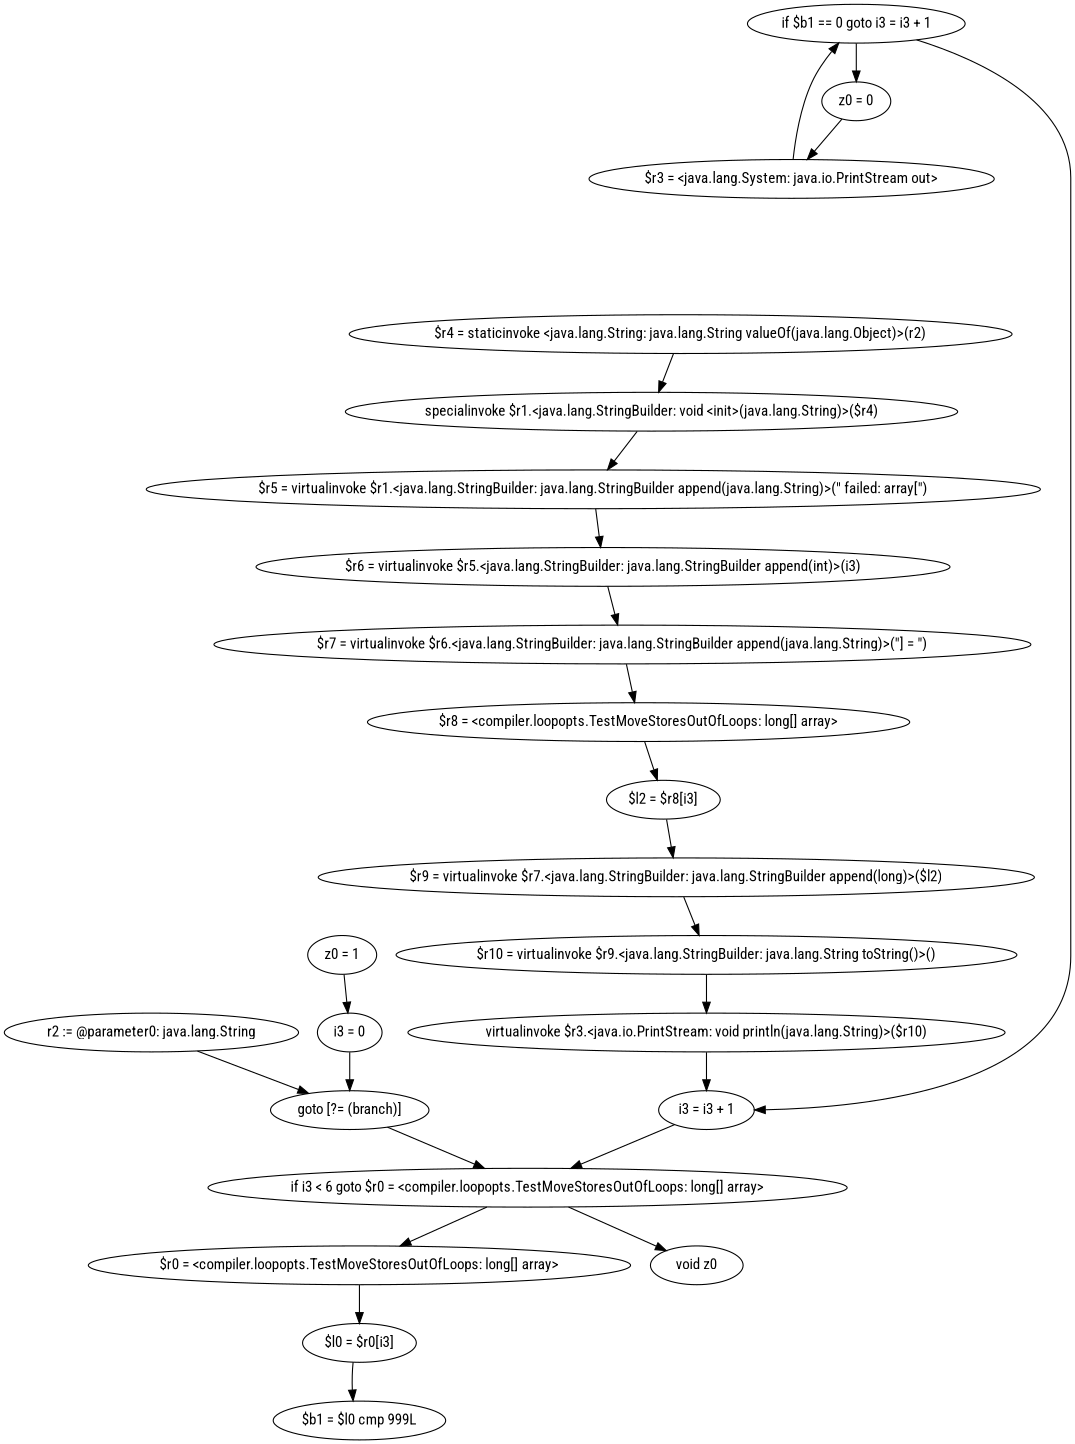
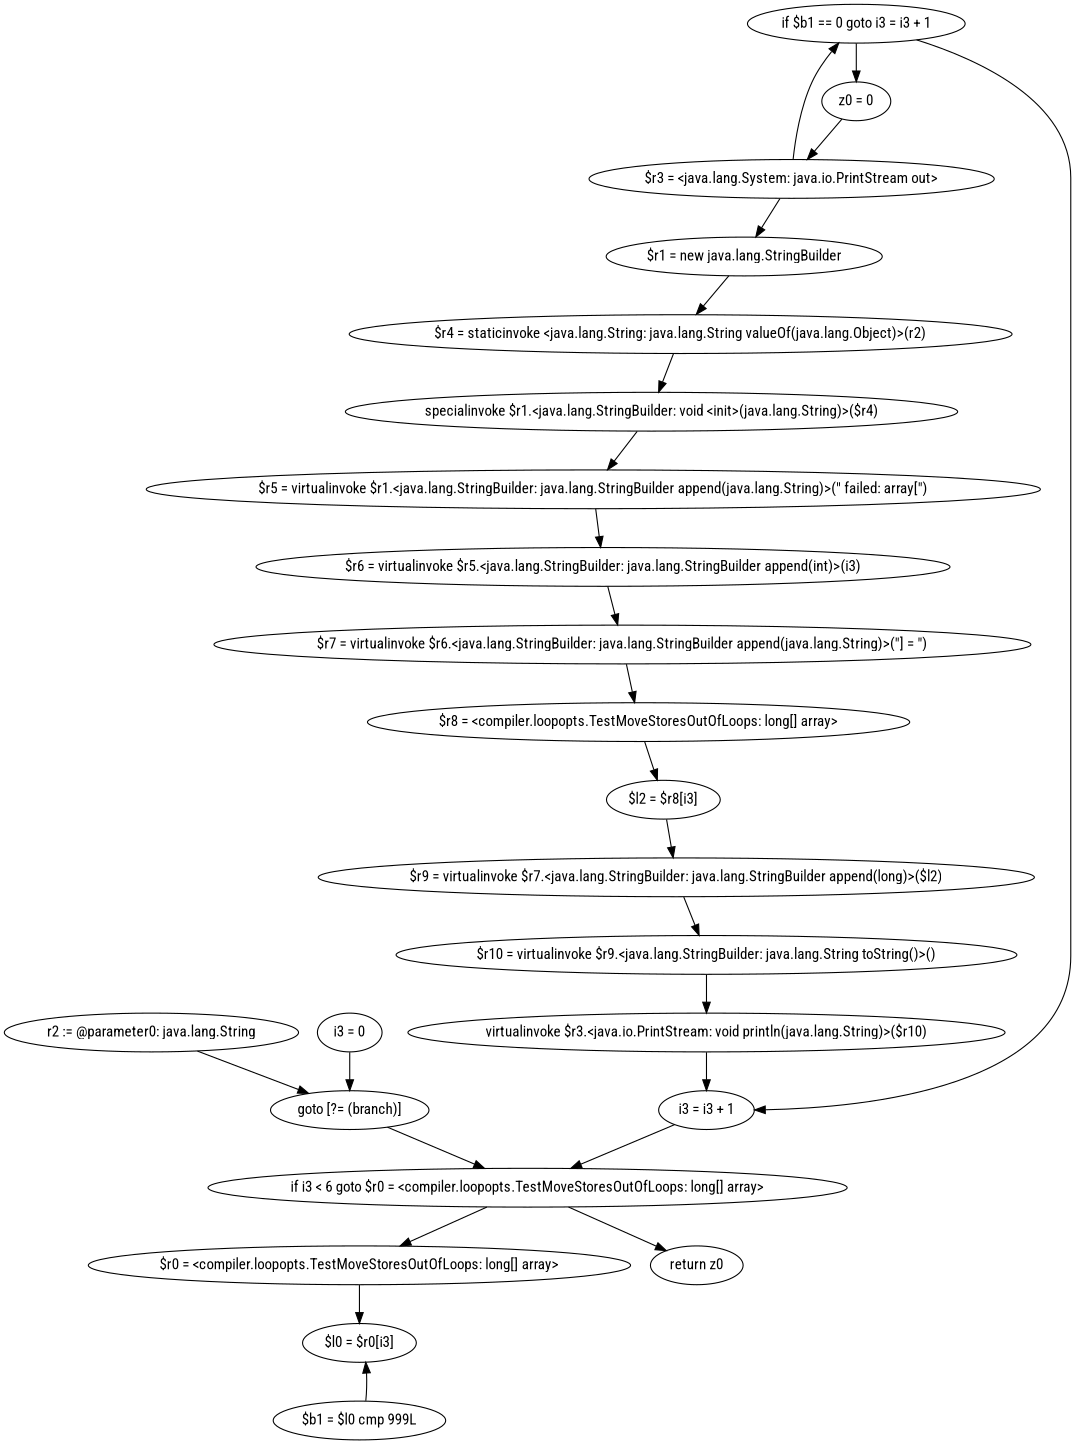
none -> (744, 257)
(342, 955) -> none
(697, 1265) -> (697, 1265)
(352, 1376) -> (367, 1387)
